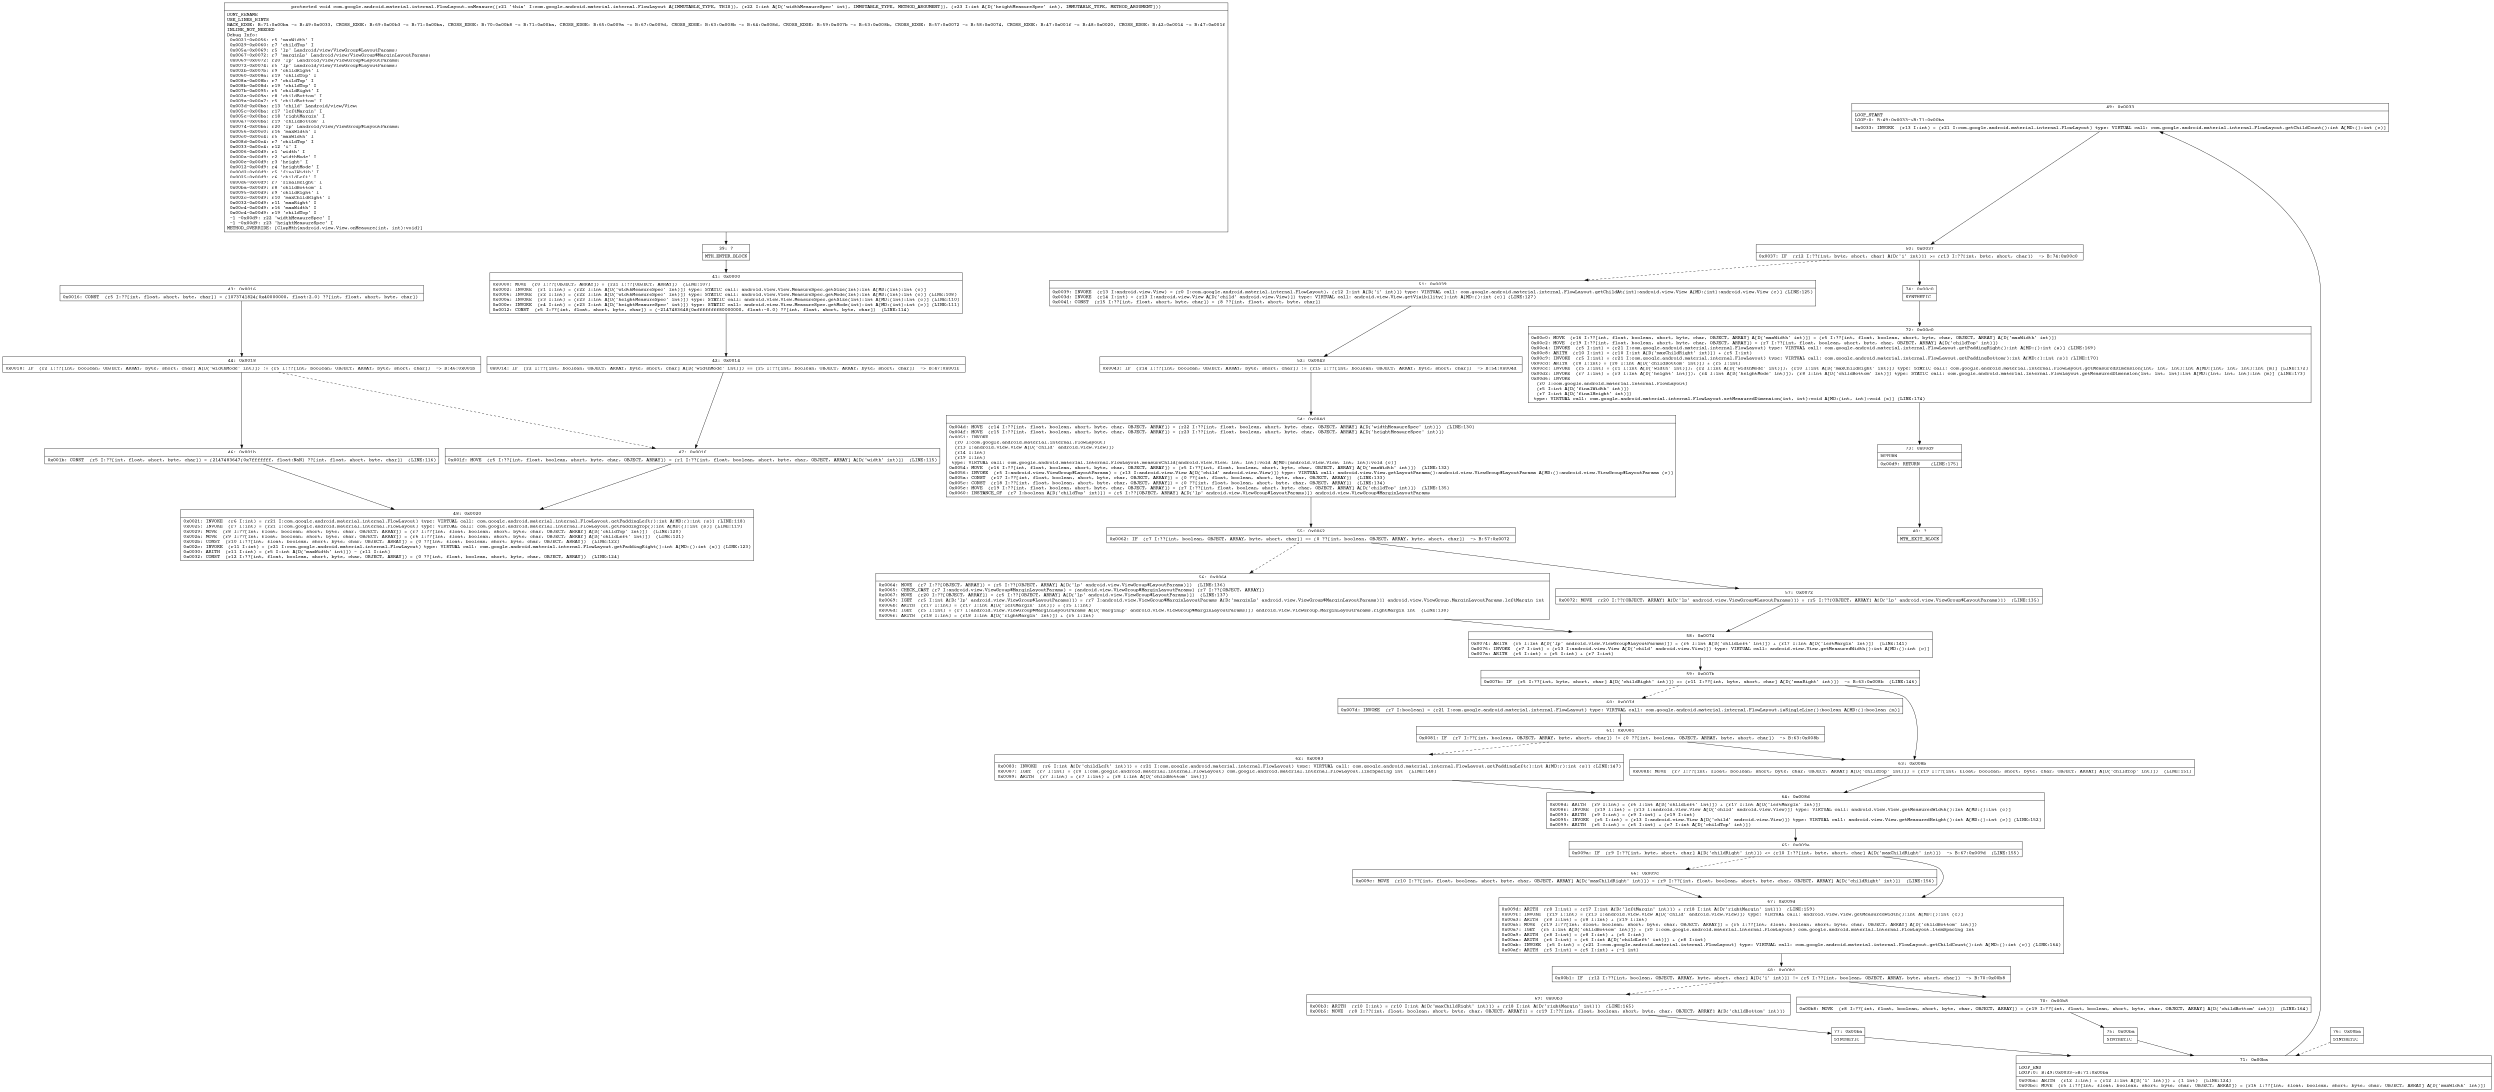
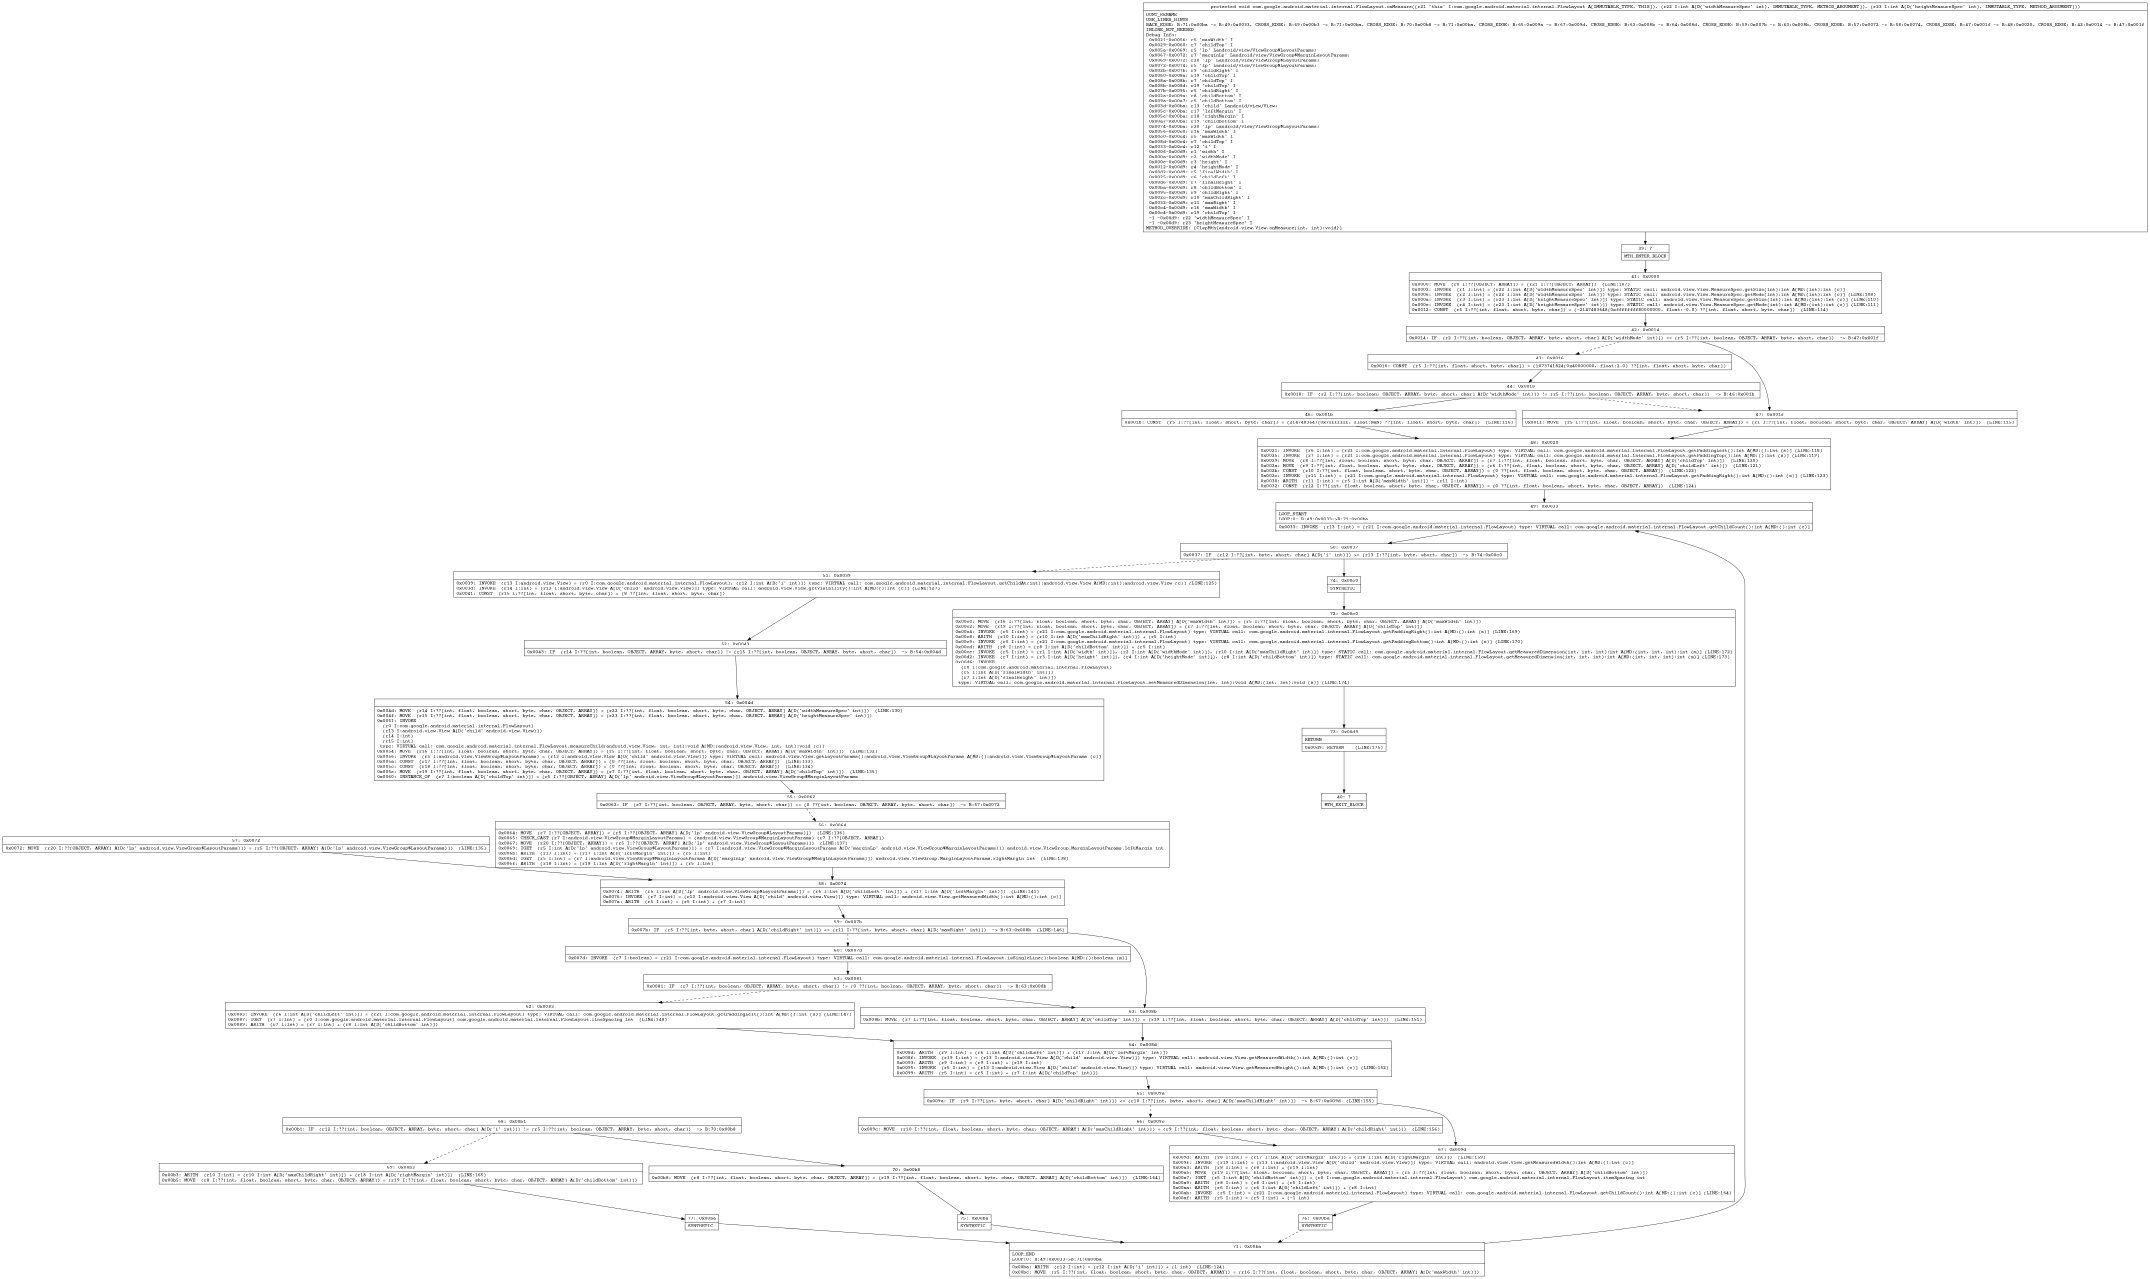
none -> (1599, 348)
(967, 457) -> (395, 741)
none -> (1544, 494)
(1553, 565) -> none
(1781, 958) -> (1354, 1208)
